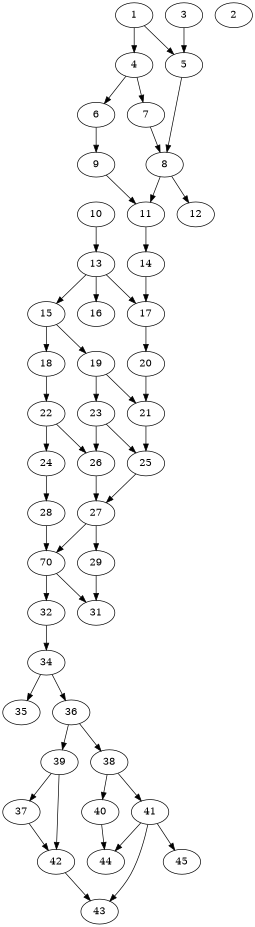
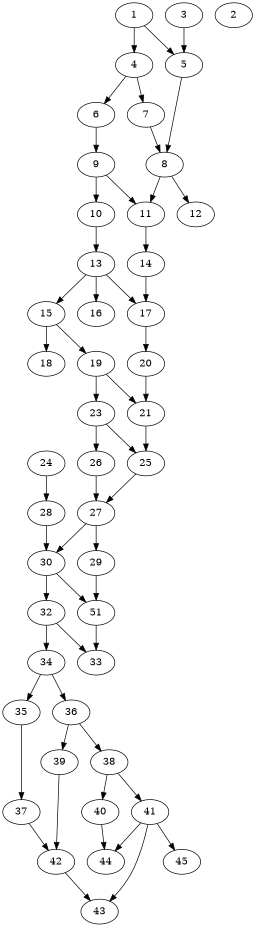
none -> (96, 186)
(46, 414) -> none
(46, 563) -> (46, 563)
(96, 613) -> (96, 613)
none -> (96, 663)
(43, 784) -> (21, 759)
